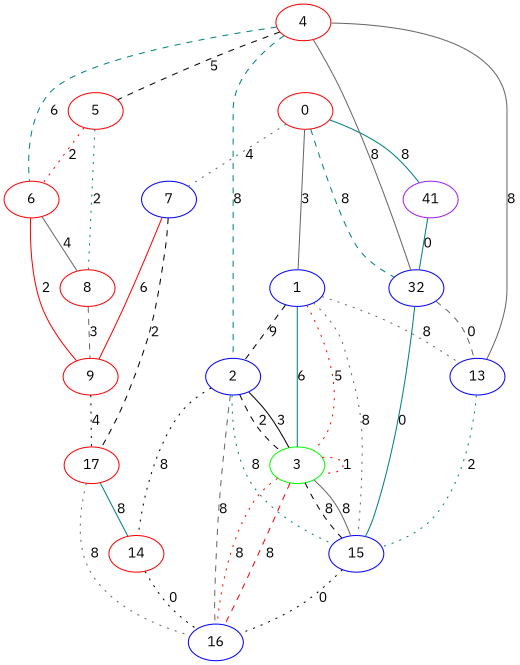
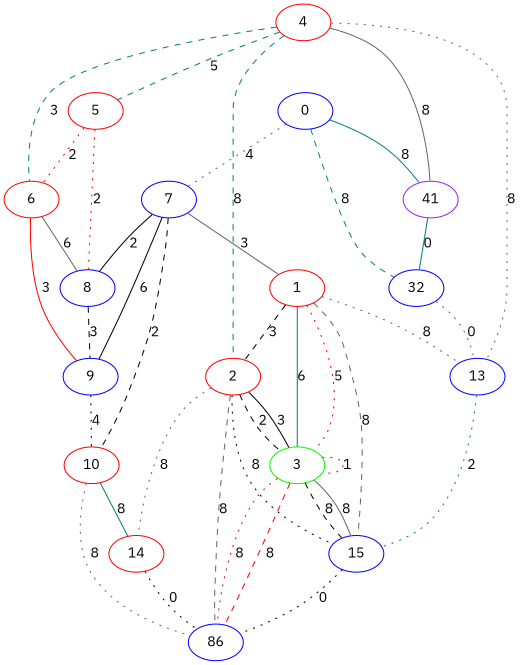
(198, 64) -> (198, 64)
(54, 111) -> (54, 111)
(305, 111) -> (305, 111)
(507, 129) -> (507, 129)
(368, 152) -> (406, 85)
(92, 200) -> (92, 200)
(301, 200) -> (226, 239)
none -> (124, 242)
(68, 244) -> (68, 244)
(46, 288) -> (46, 288)
(88, 288) -> (88, 288)
(297, 288) -> (297, 288)
(132, 289) -> (132, 289)
(461, 326) -> (461, 326)
(89, 332) -> (89, 332)
(273, 332) -> (273, 332)
(91, 377) -> (91, 377)
(233, 377) -> (233, 377)
(360, 413) -> (360, 413)
(397, 423) -> none
(159, 453) -> (159, 453)
(92, 465) -> (92, 465)
(255, 488) -> (255, 488)
(216, 642) -> (216, 642)
